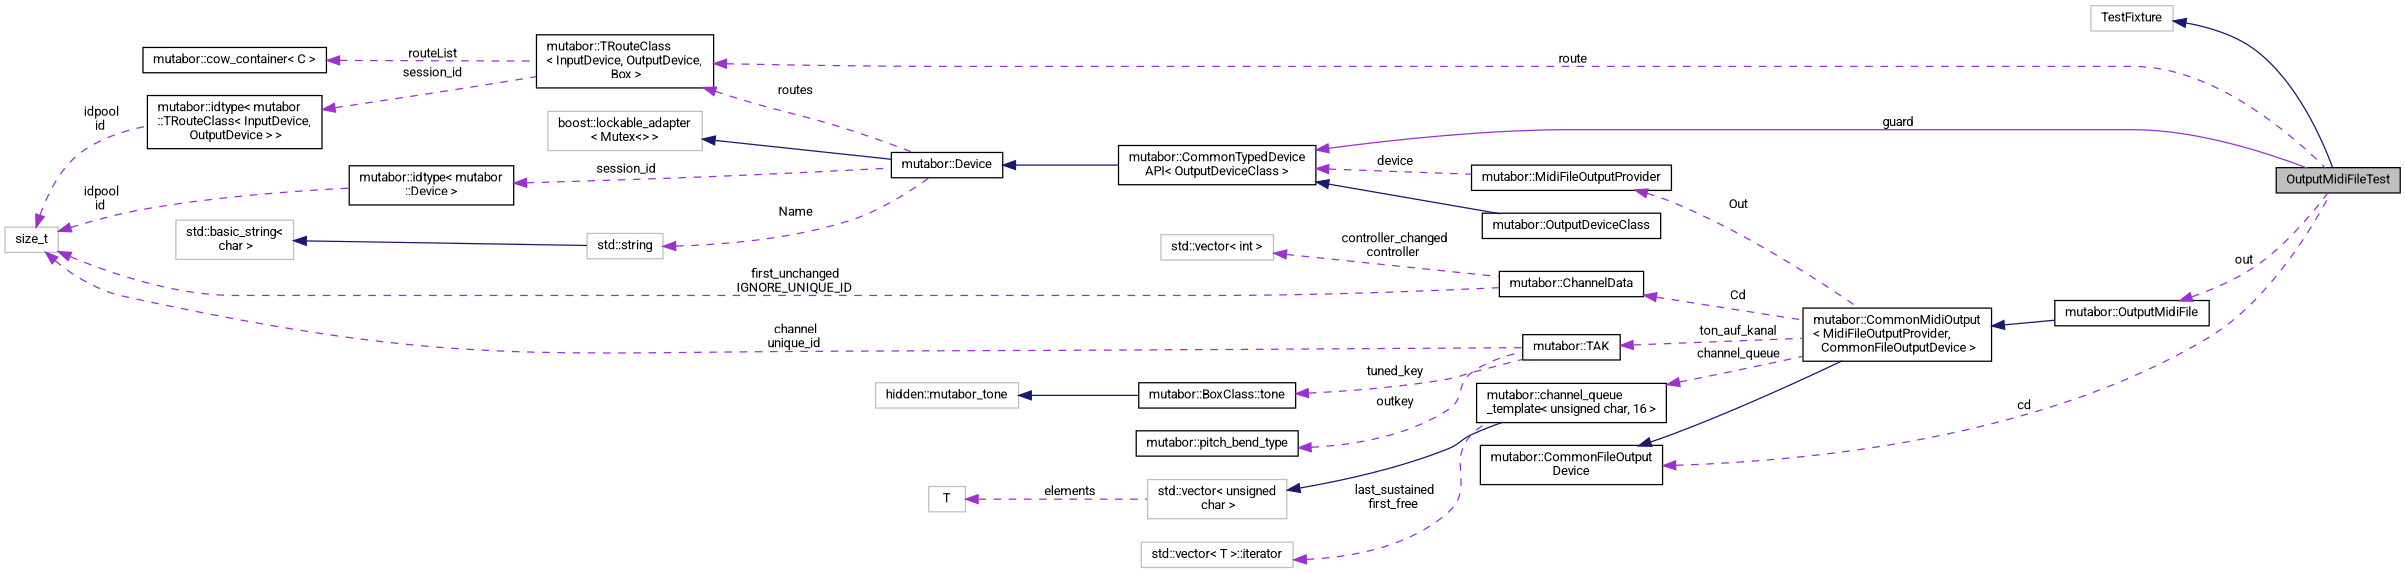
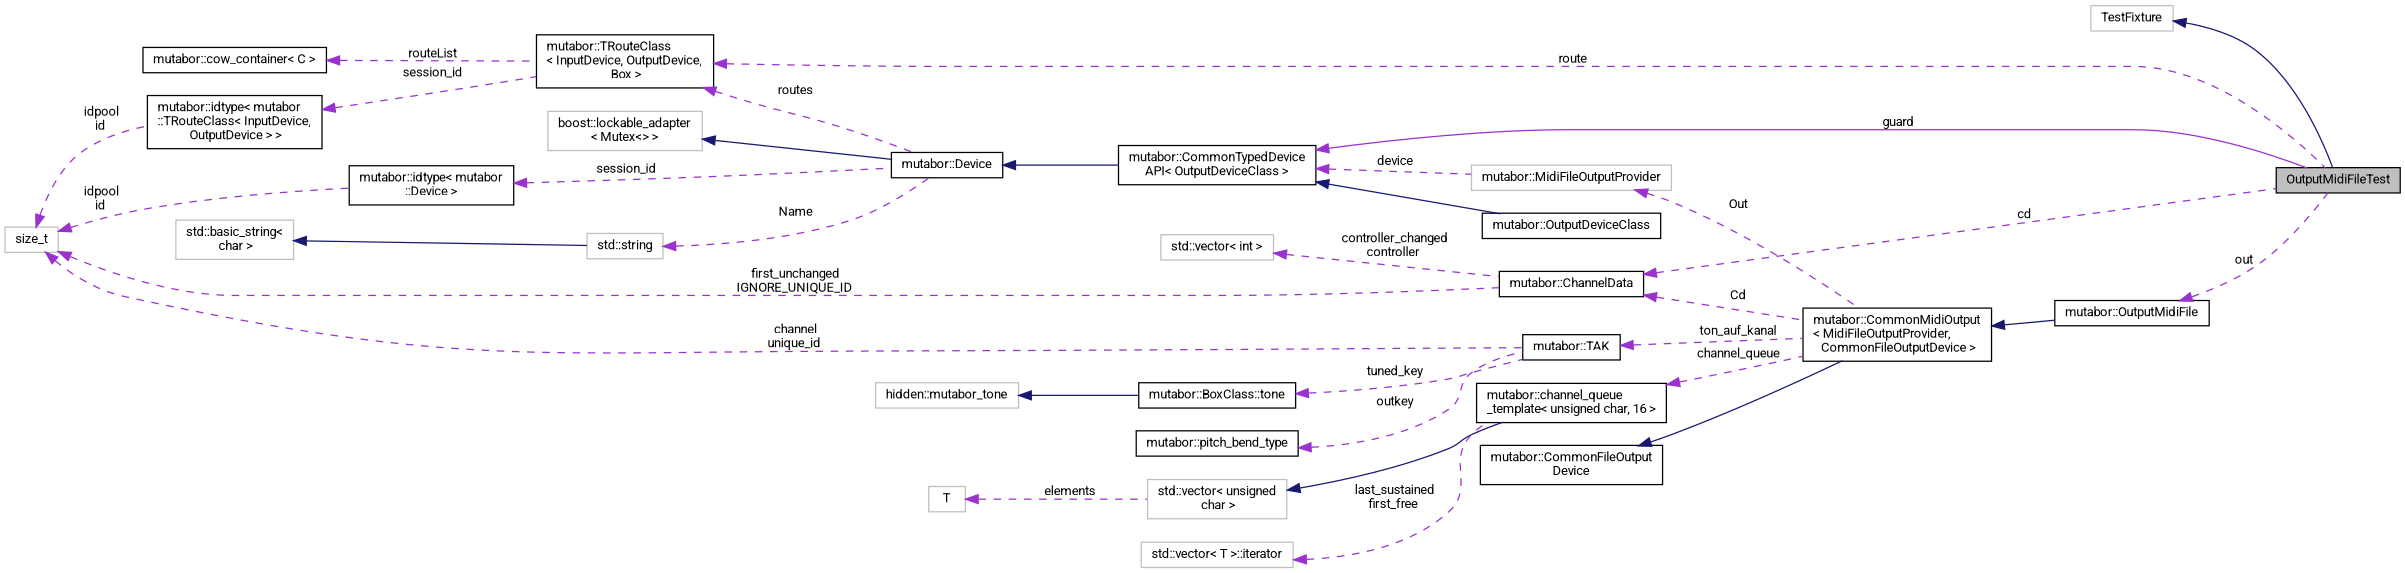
(1571, 178) -> (1571, 178)
(2043, 409) -> (1966, 231)
